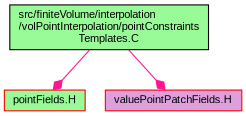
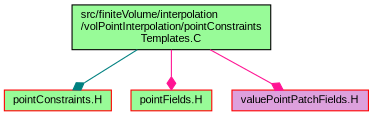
none -> (58, 100)
